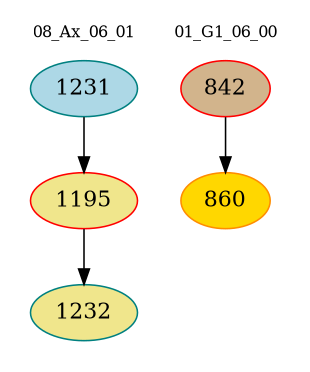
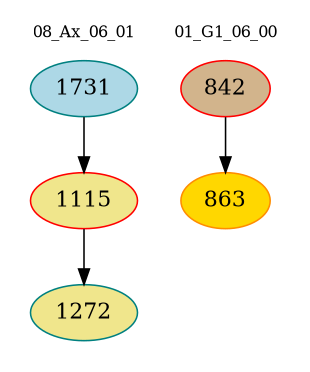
(84, 89) -> (84, 89)
(84, 201) -> (84, 201)
(226, 201) -> (226, 201)
(84, 313) -> (84, 313)
